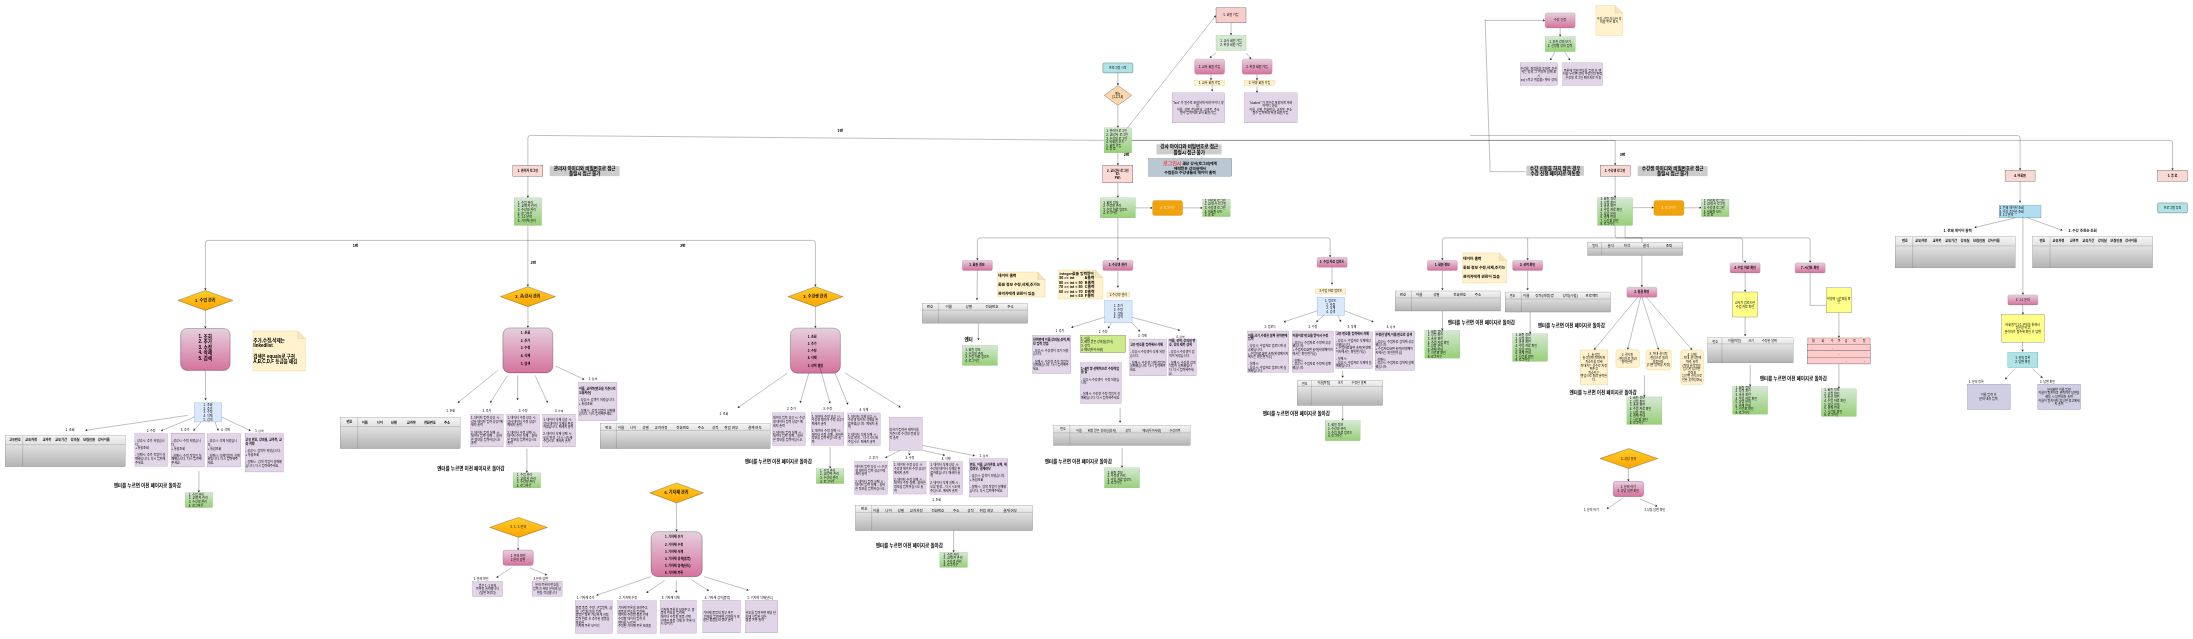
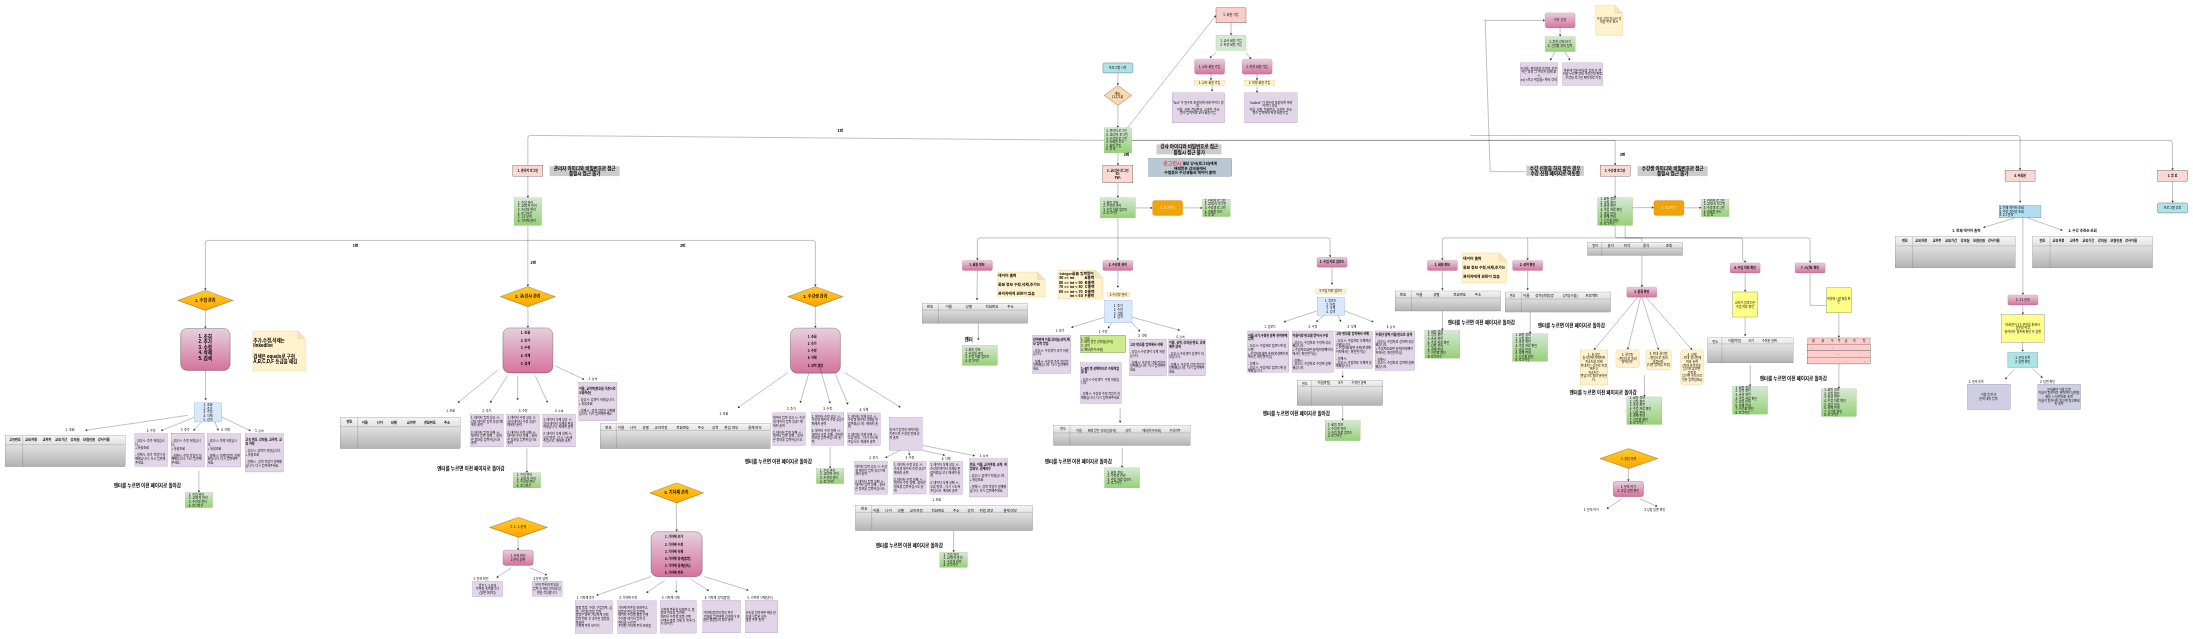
none -> (2173, 200)
(1958, 230) -> (1966, 230)
(1269, 351) -> (1269, 351)
(1182, 357) -> (1187, 357)
